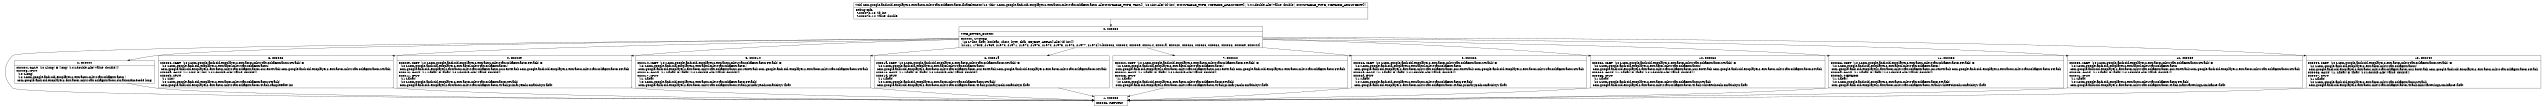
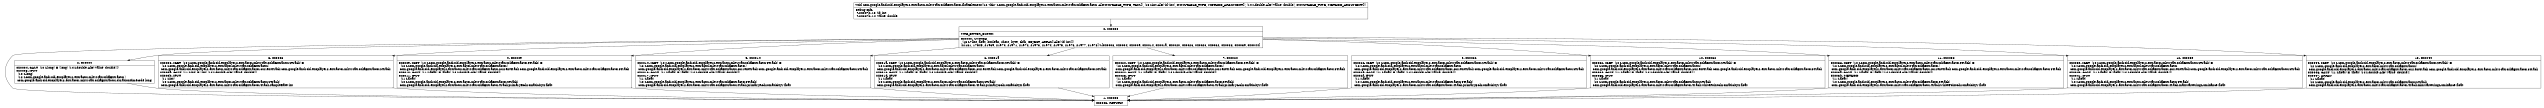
(1306, 51) -> none
(2319, 76) -> (2321, 76)
